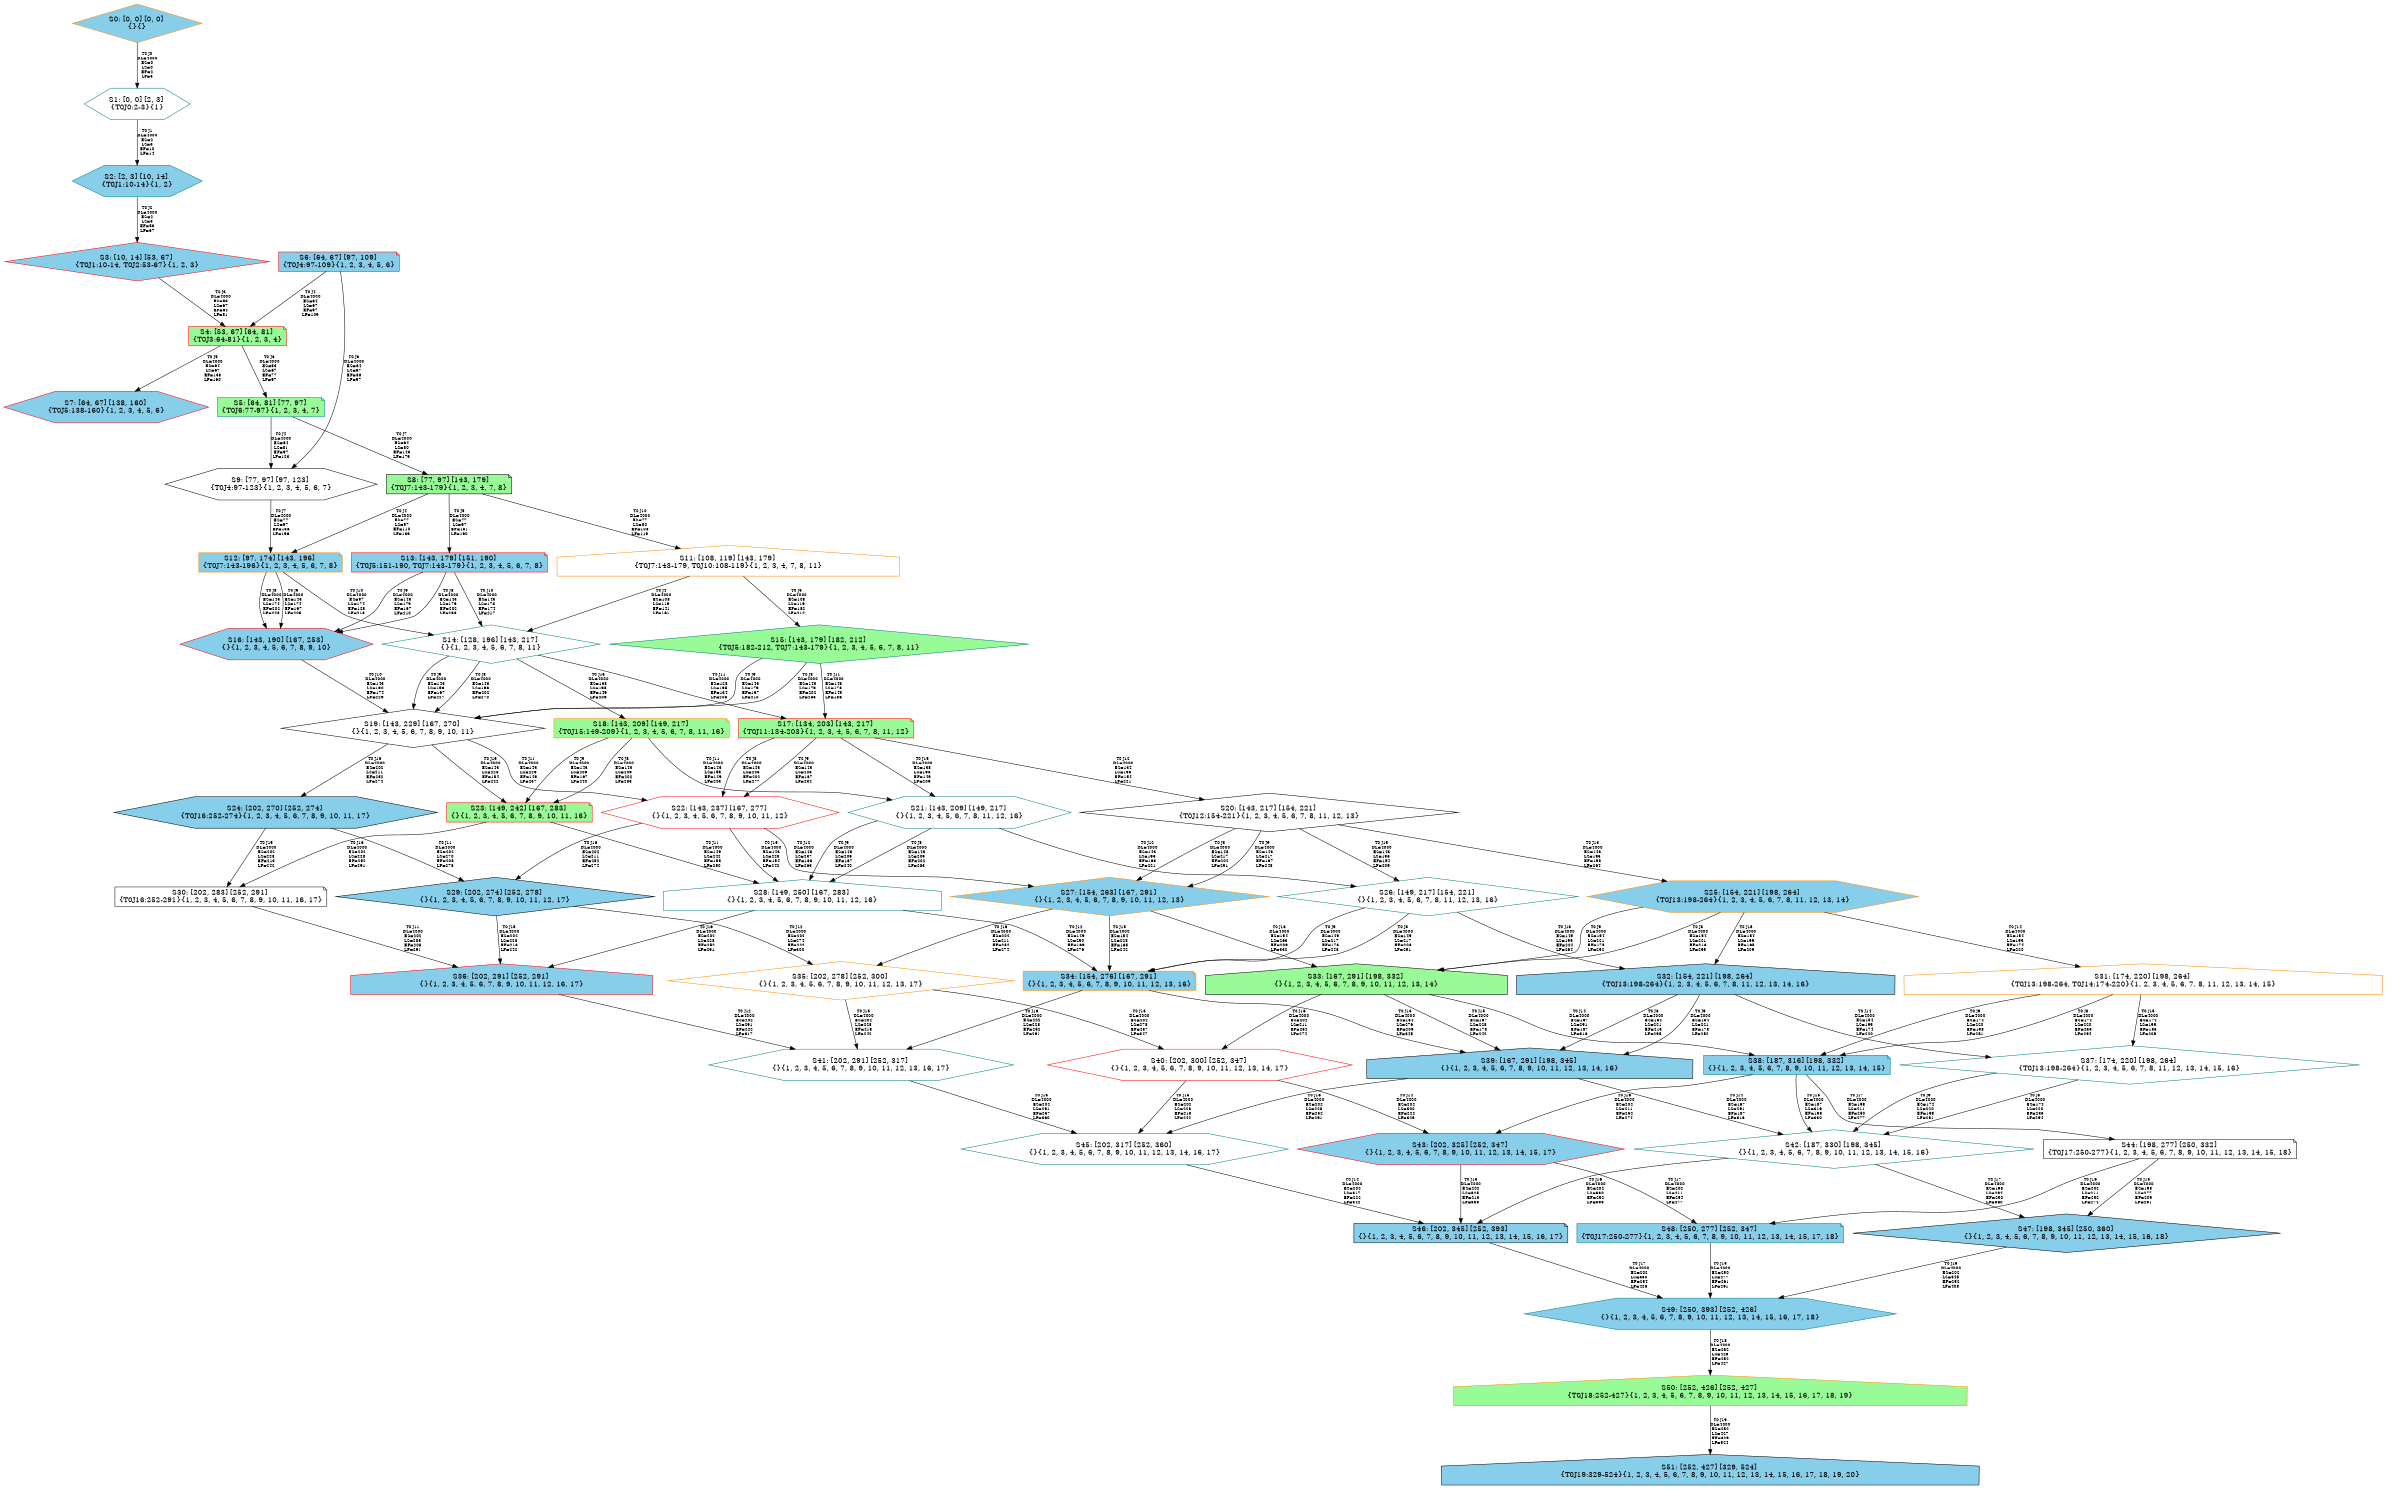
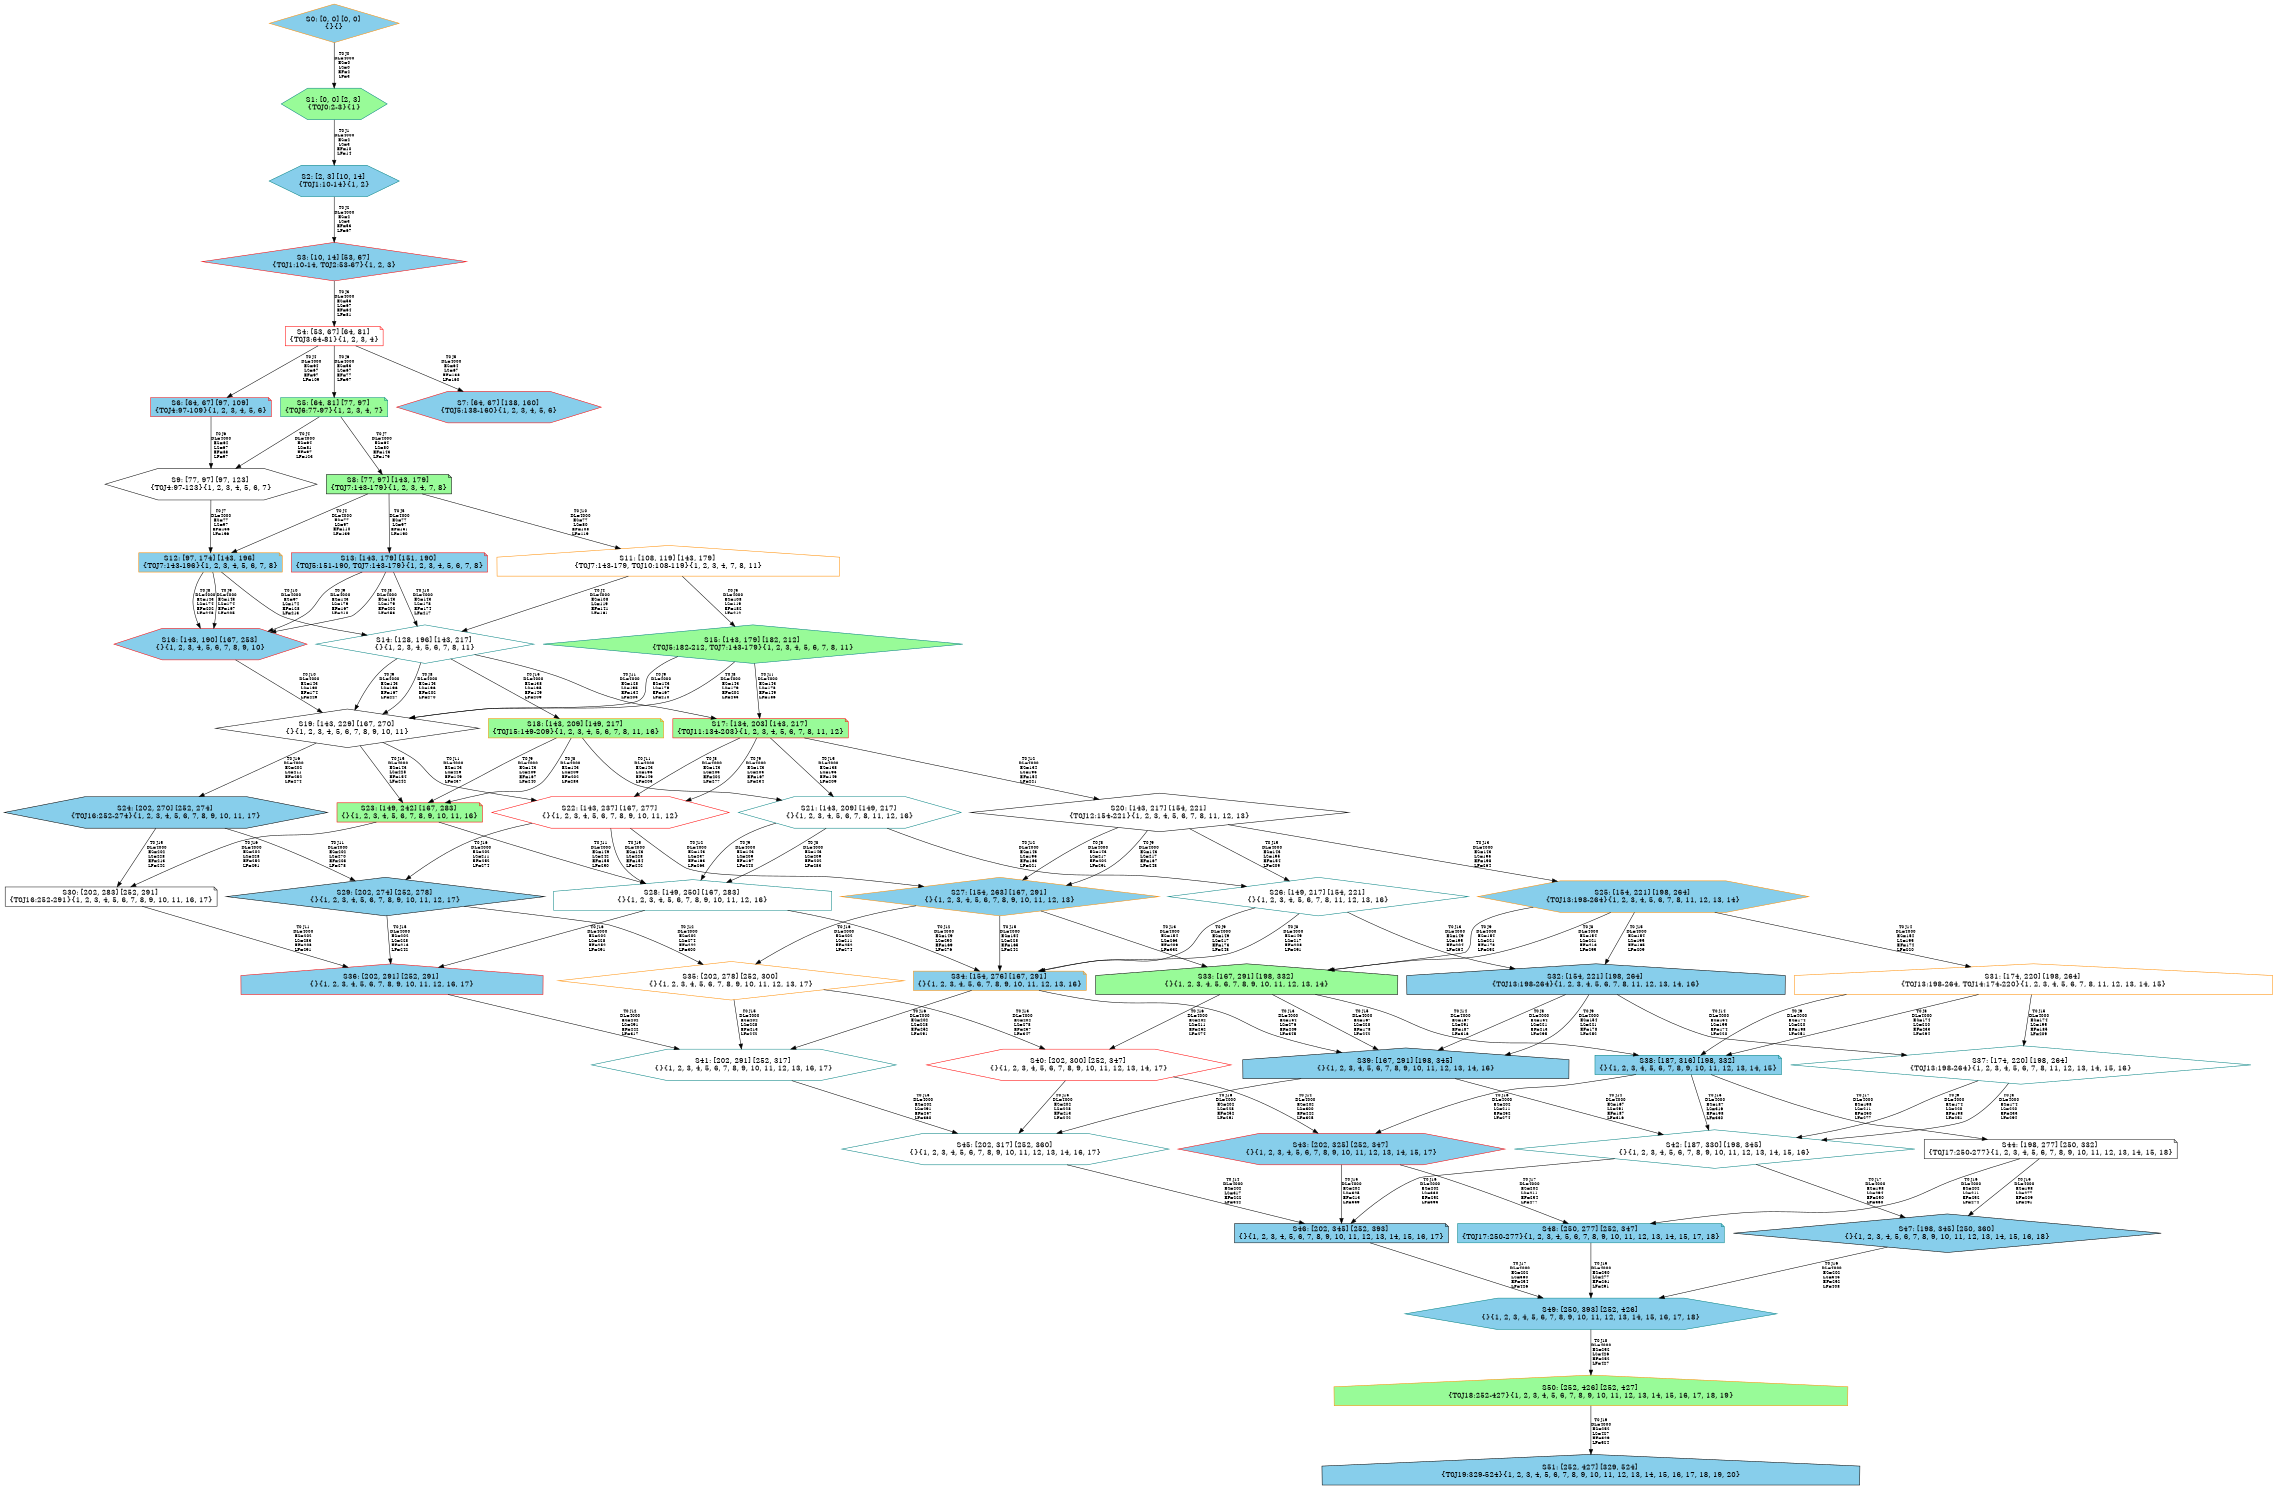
(137, 104) -> (334, 104)
(290, 297) -> (275, 370)
(238, 336) -> (334, 336)
